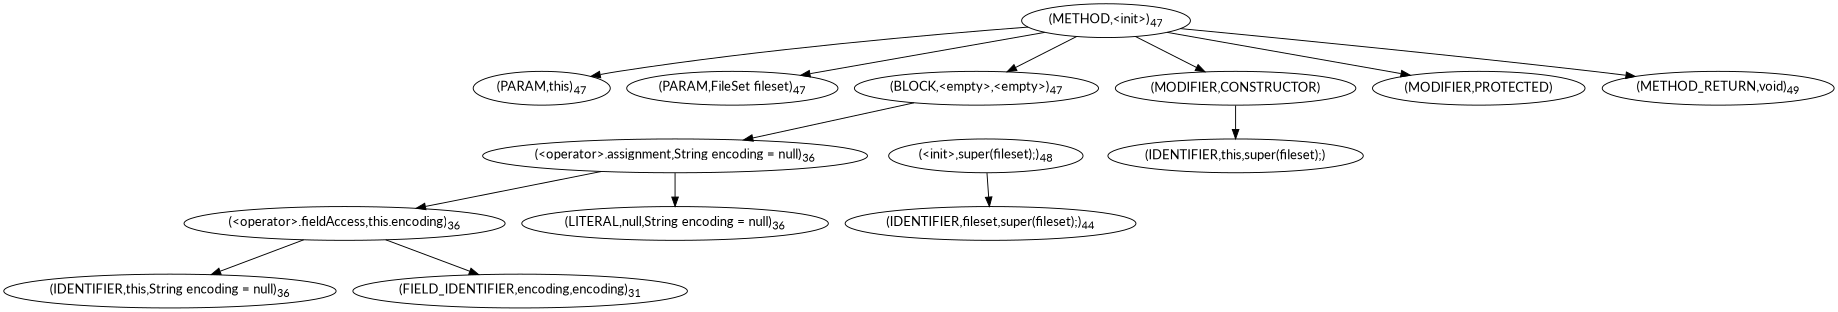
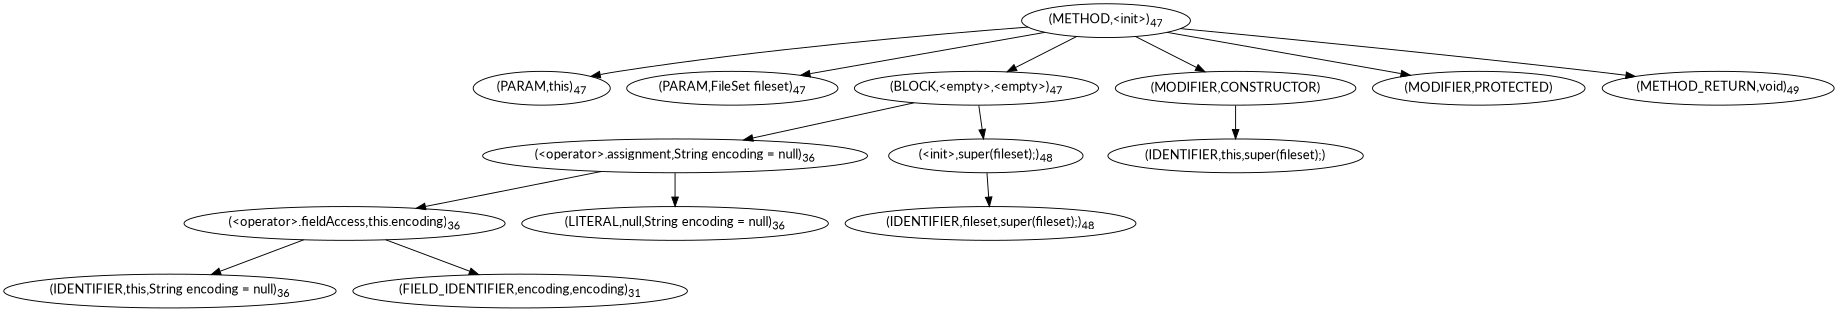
none -> (980, 117)
(1088, 222) -> (1088, 222)
